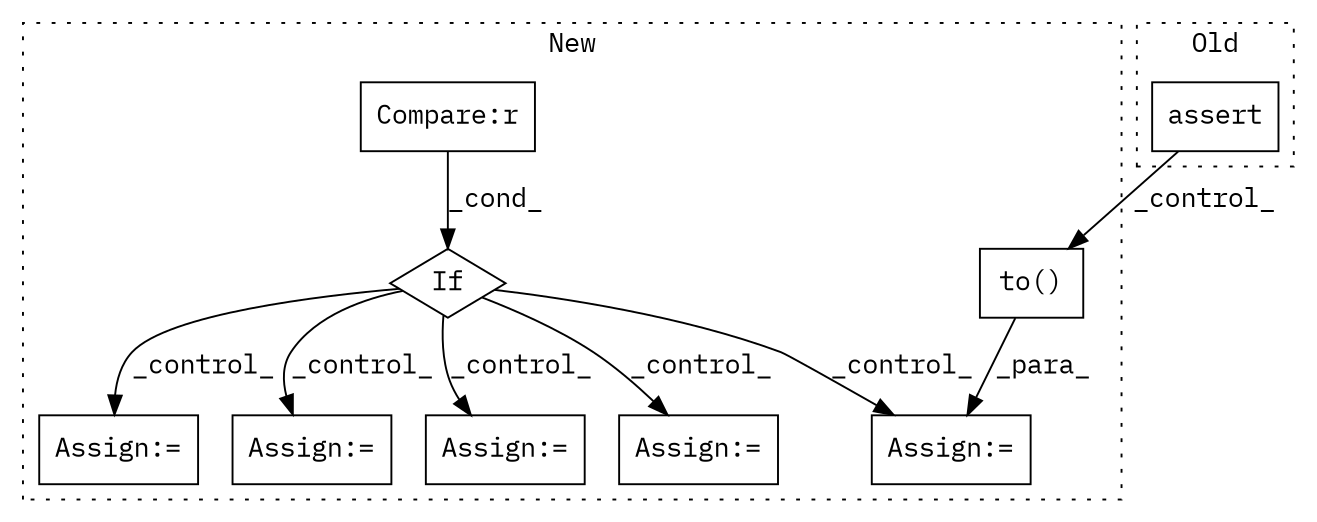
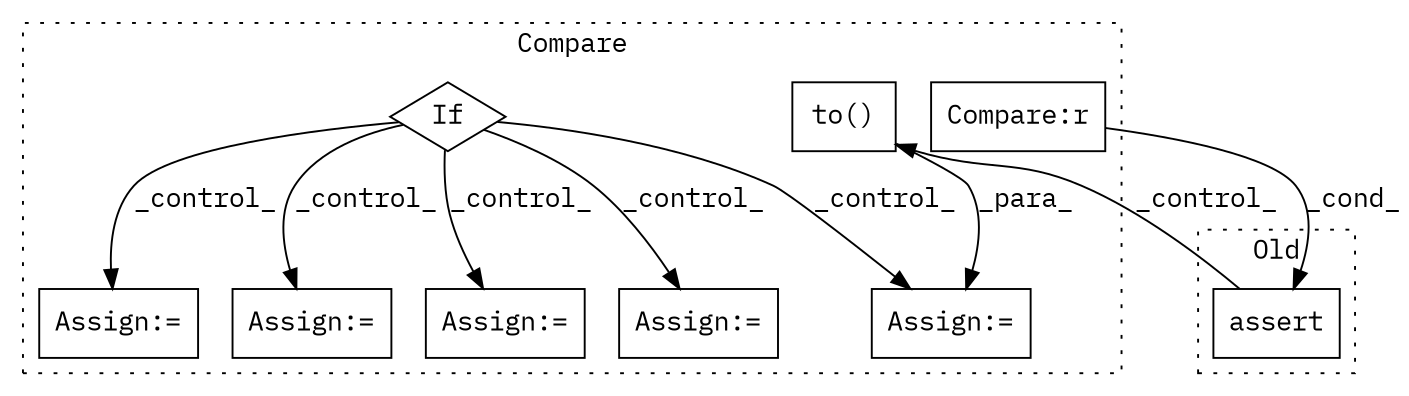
(572, 45) -> (572, 45)
(448, 190) -> (1247, 158)
